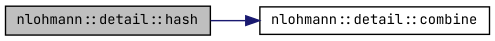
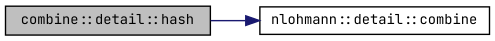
(108, 21) -> (108, 21)
